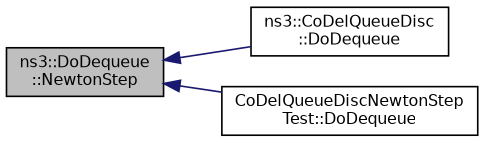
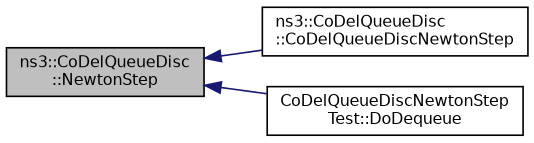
(350, 32) -> (395, 32)
(85, 72) -> (105, 72)
